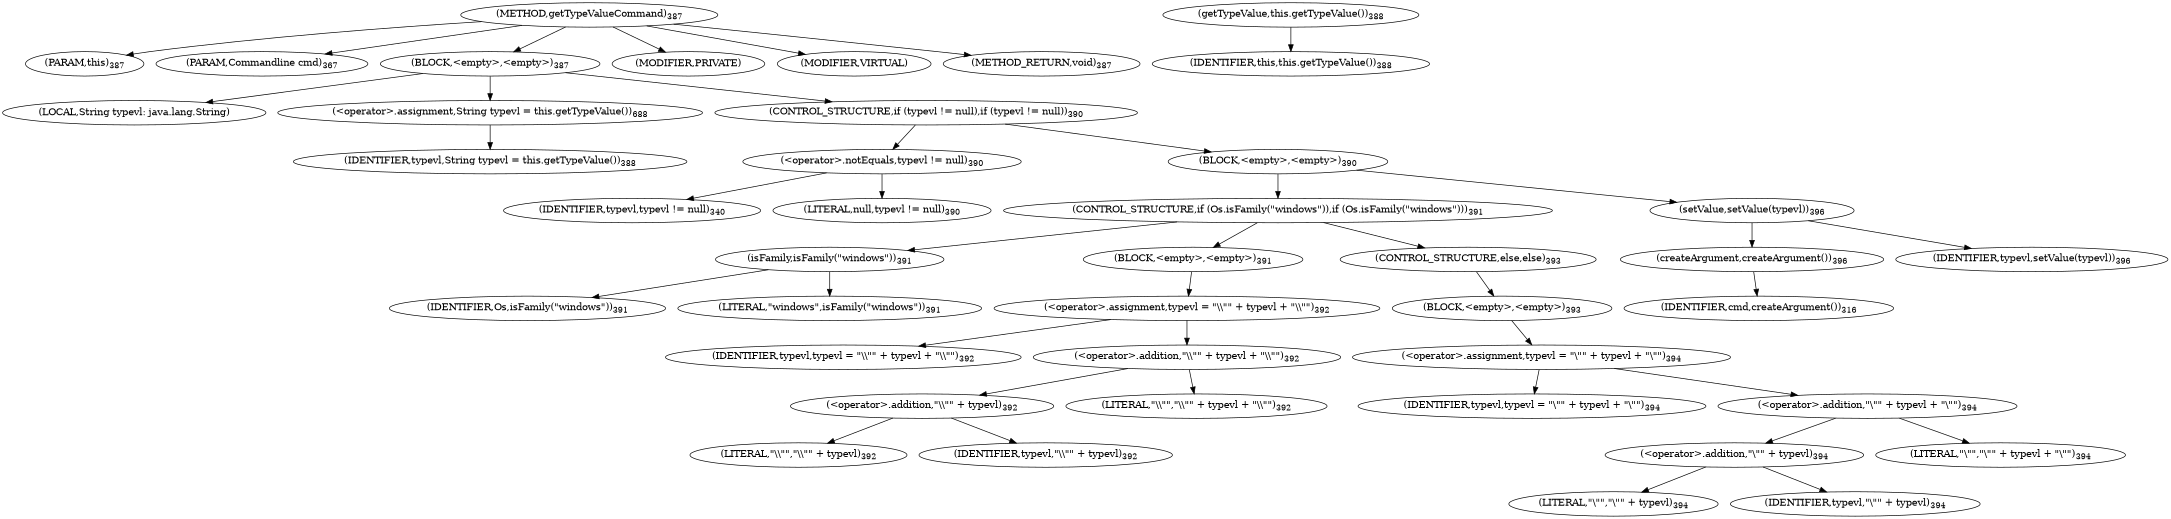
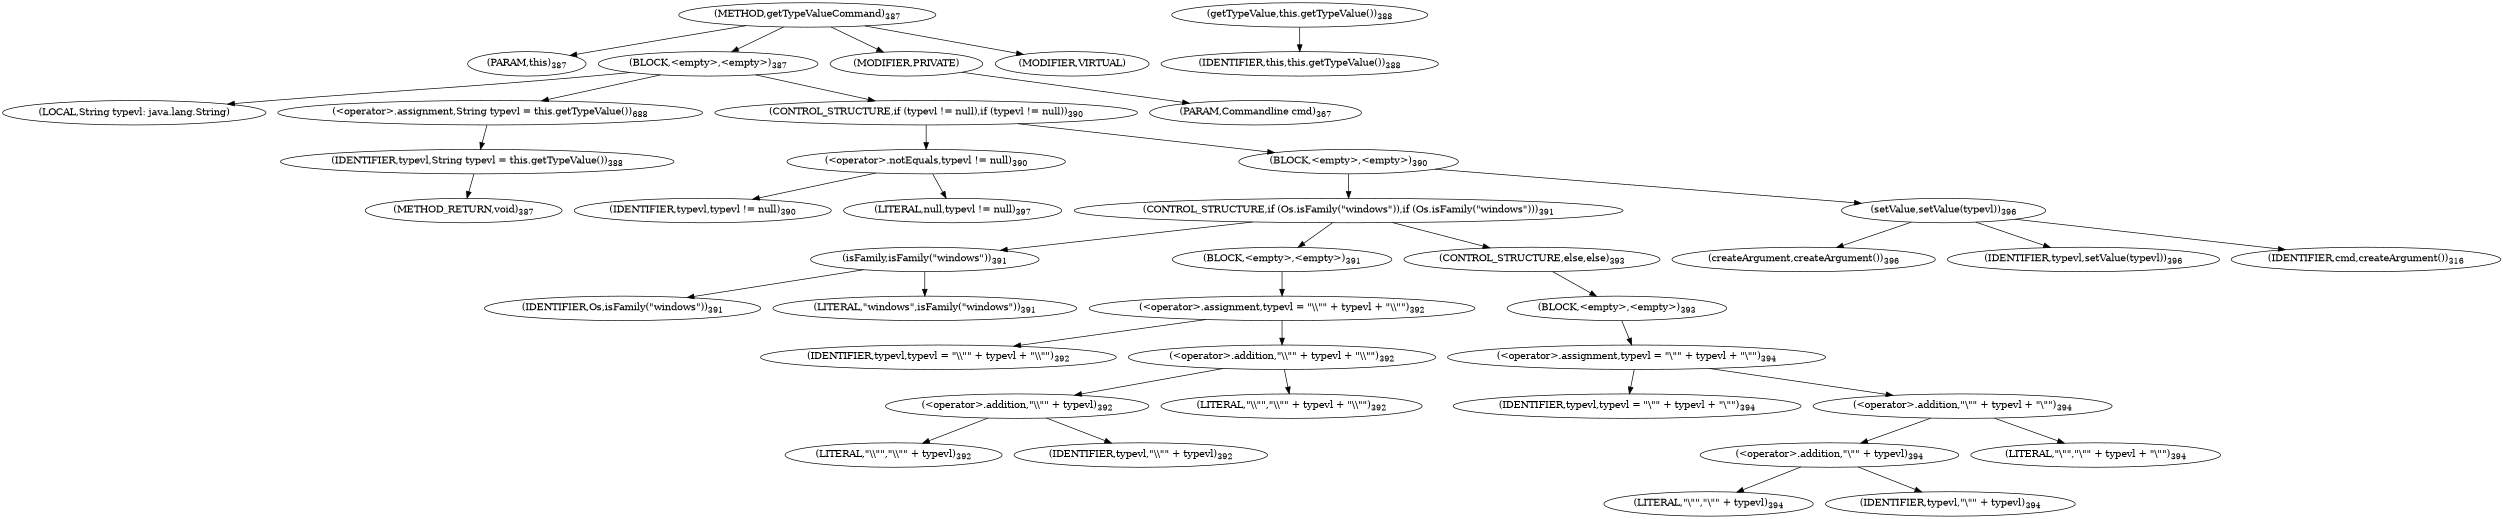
(427, 39) -> (1072, 87)
(819, 39) -> (471, 183)
(718, 210) -> (788, 210)
(953, 210) -> (1023, 210)
(1755, 281) -> (2147, 234)
